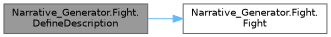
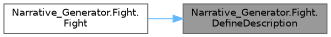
(160, 19) -> (160, 19)
